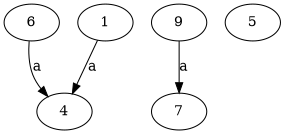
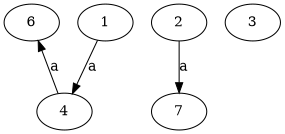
(179, 23) -> (179, 23)
(253, 23) -> (253, 23)
(30, 66) -> (50, 72)
